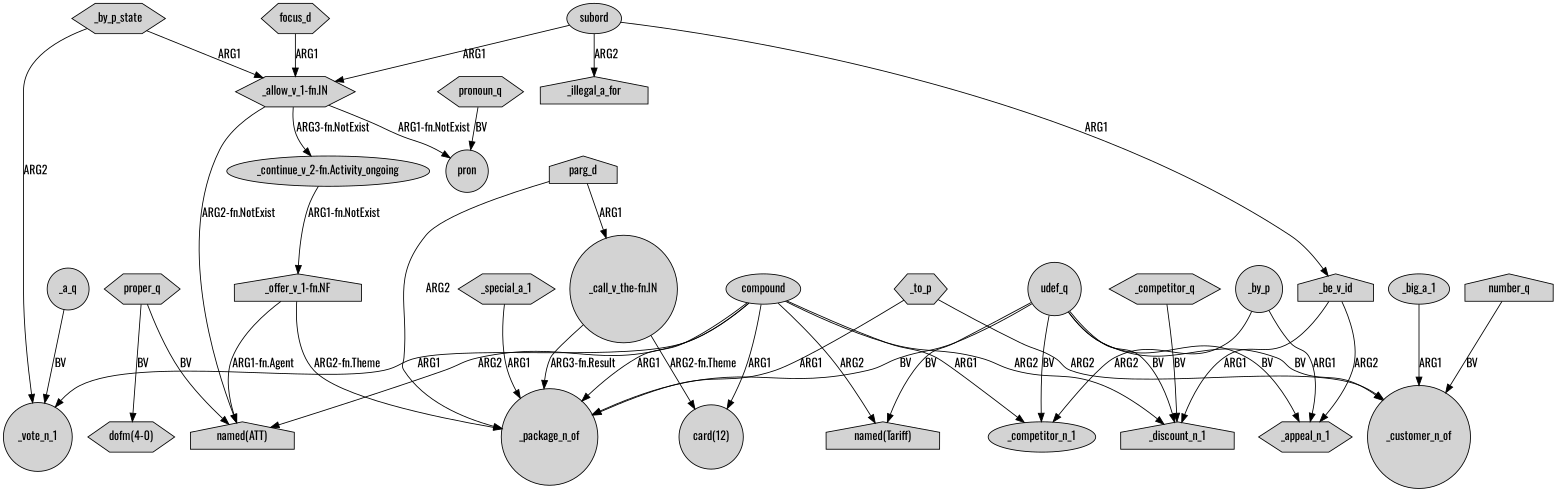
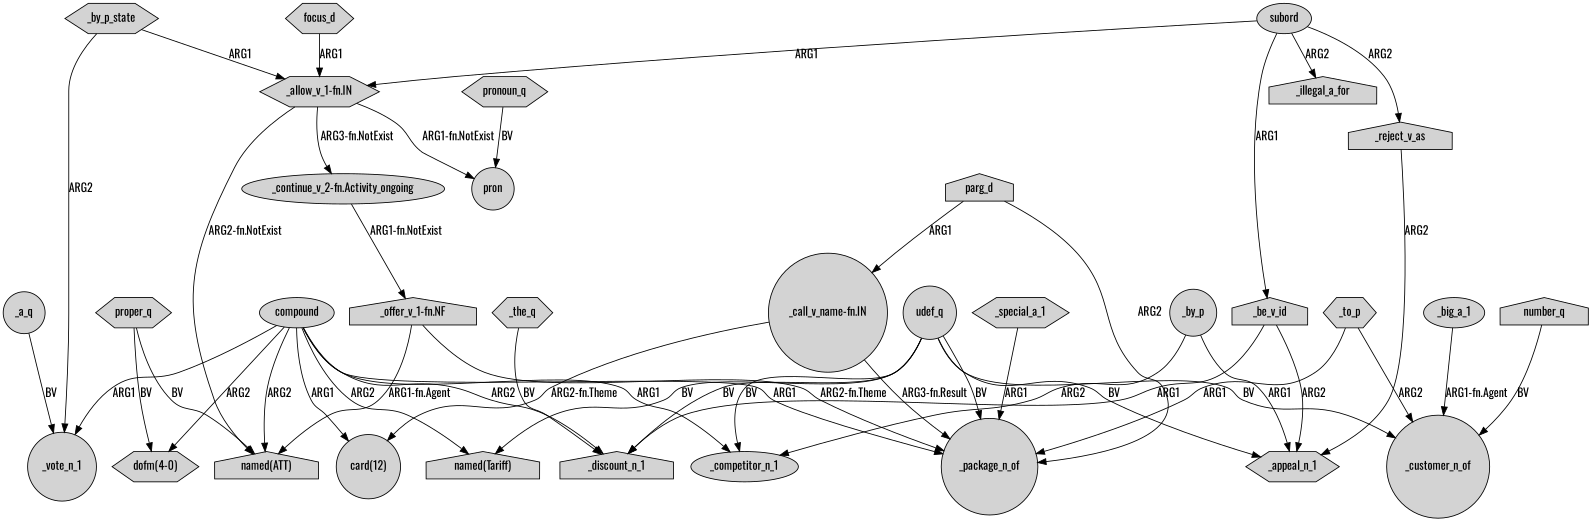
none -> (1400, 137)
(624, 289) -> (828, 313)
(1165, 289) -> (522, 313)
(1431, 364) -> (1477, 394)
none -> (229, 386)
